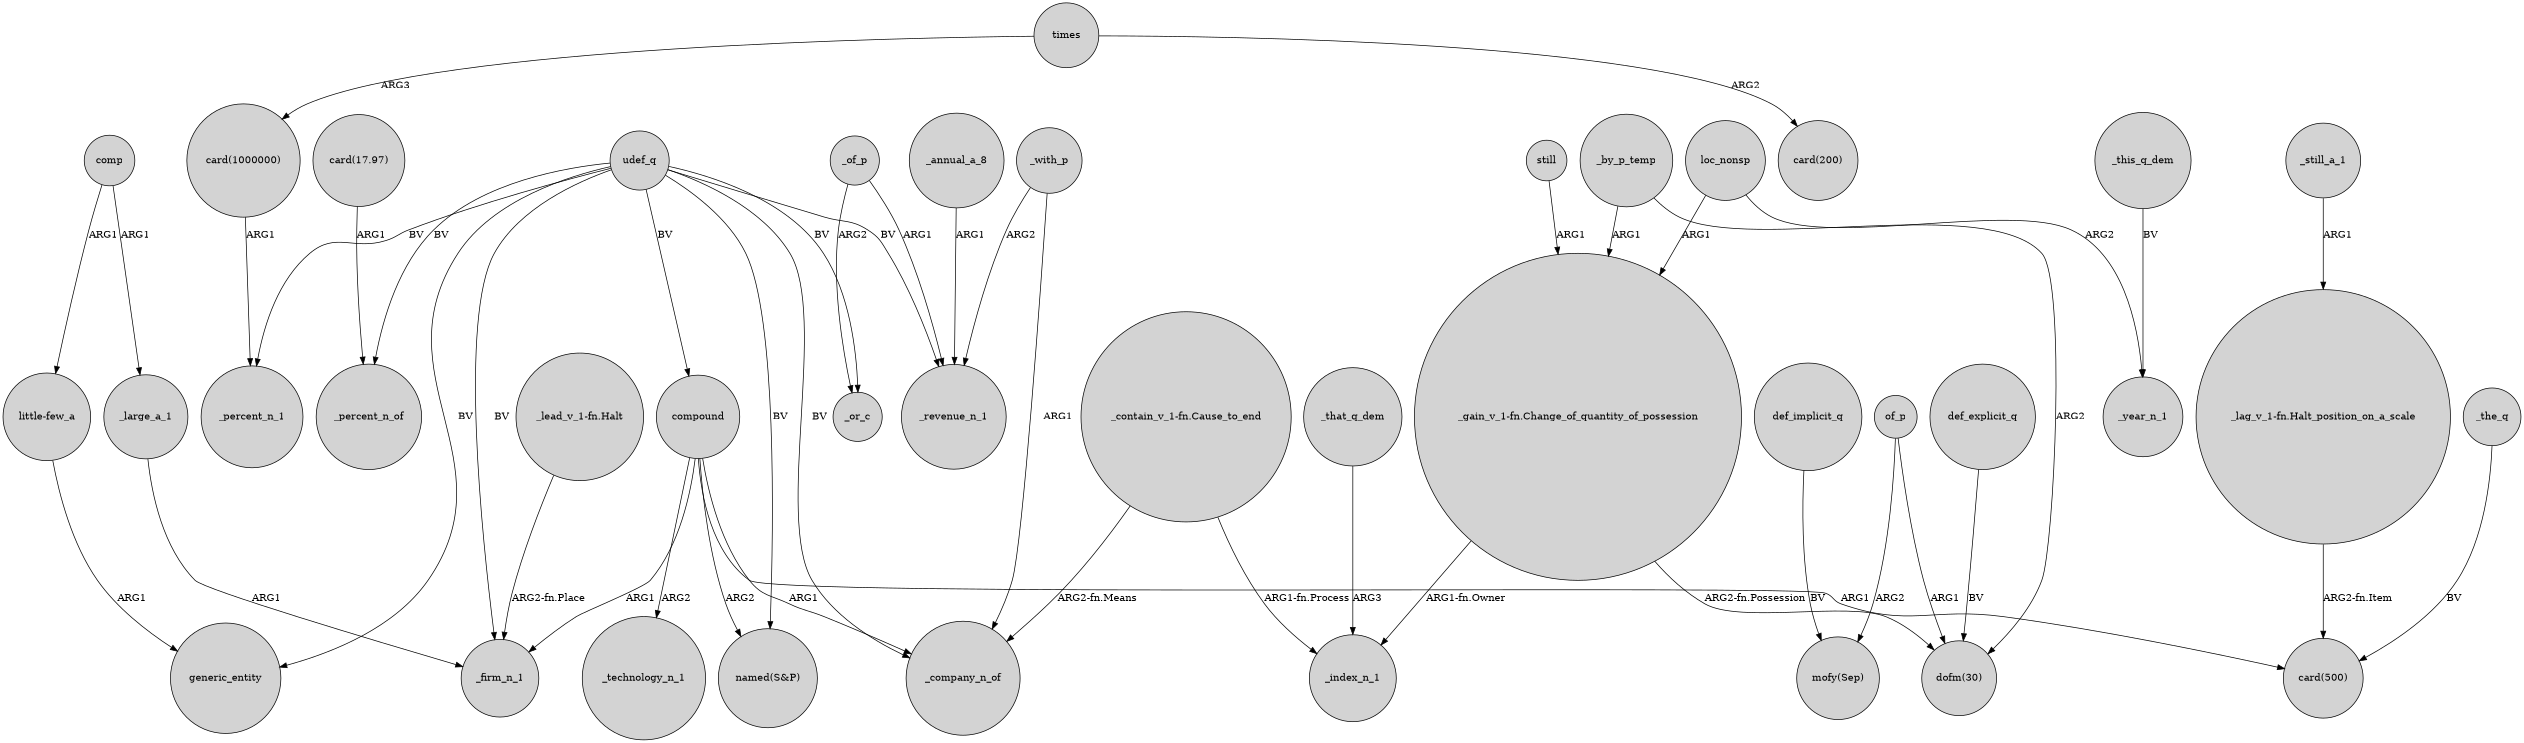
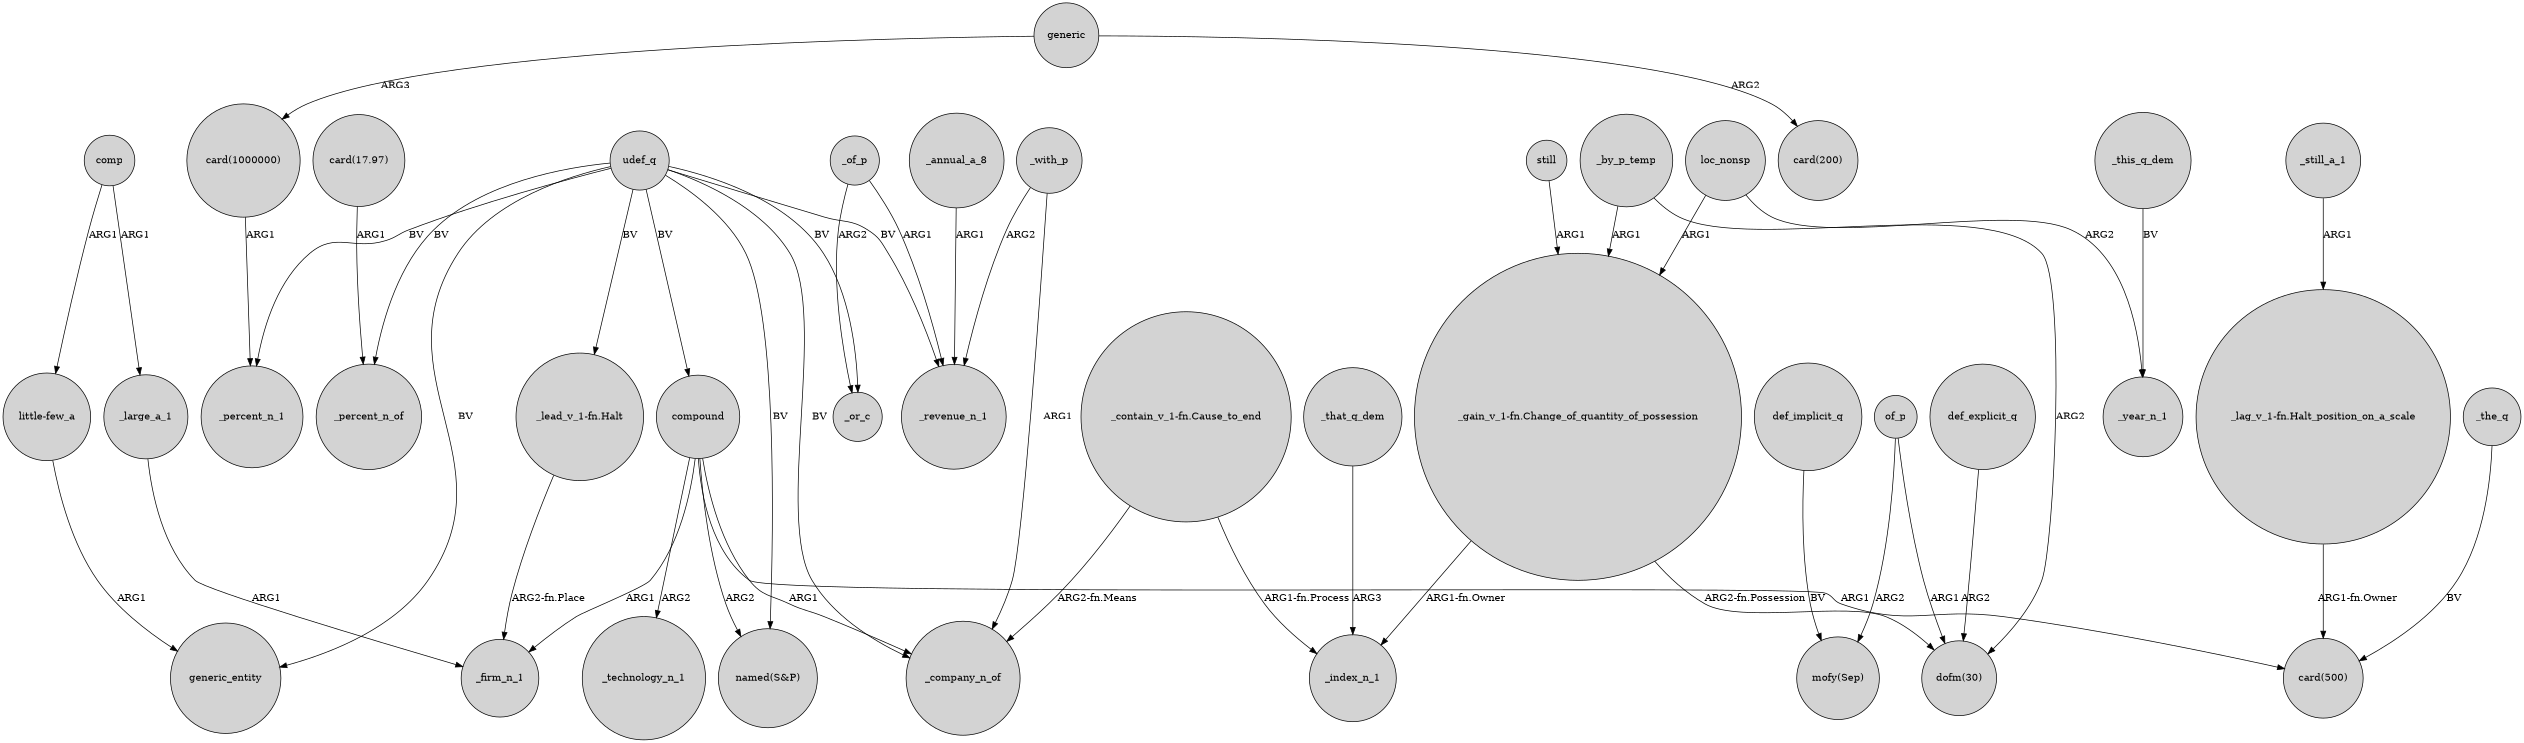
(1066, 35) -> (1066, 35)
(476, 369) -> (614, 268)
(1976, 598) -> (1976, 598)
(2358, 598) -> (2358, 598)
